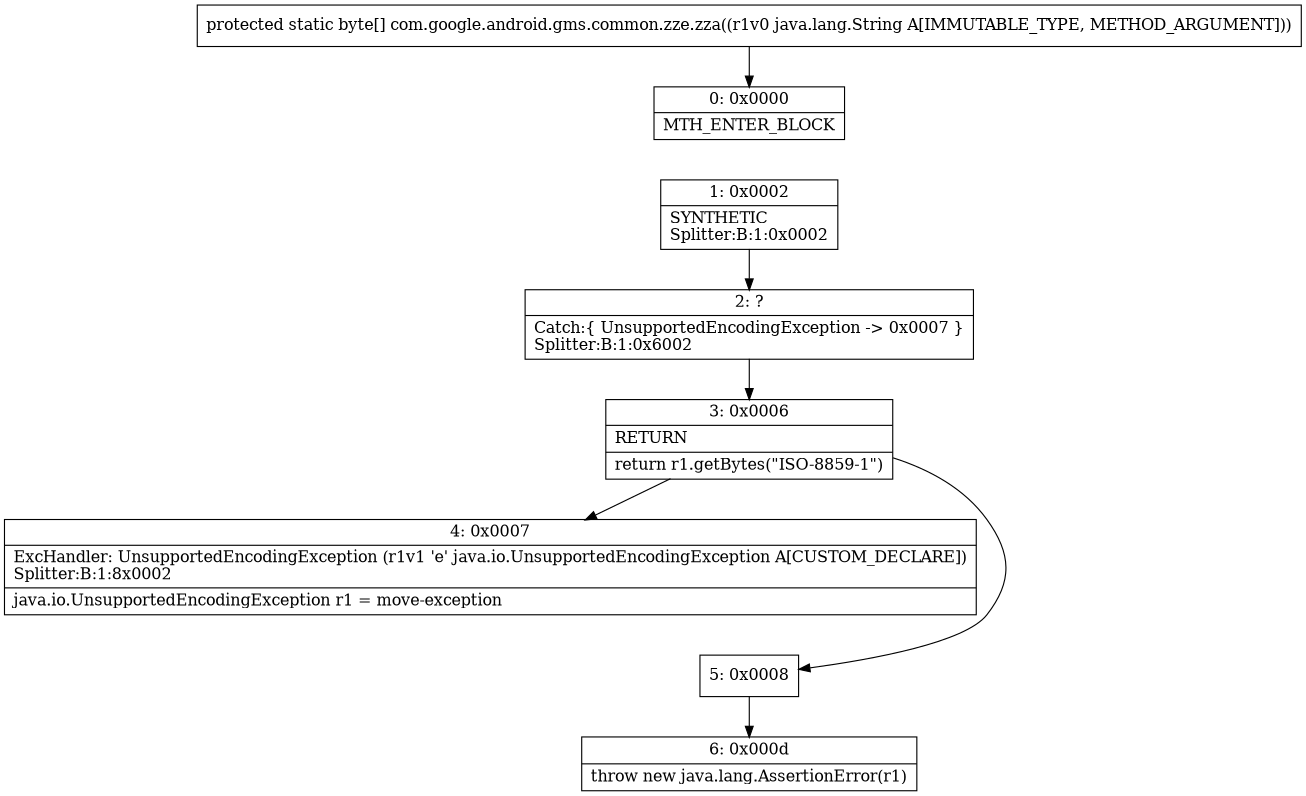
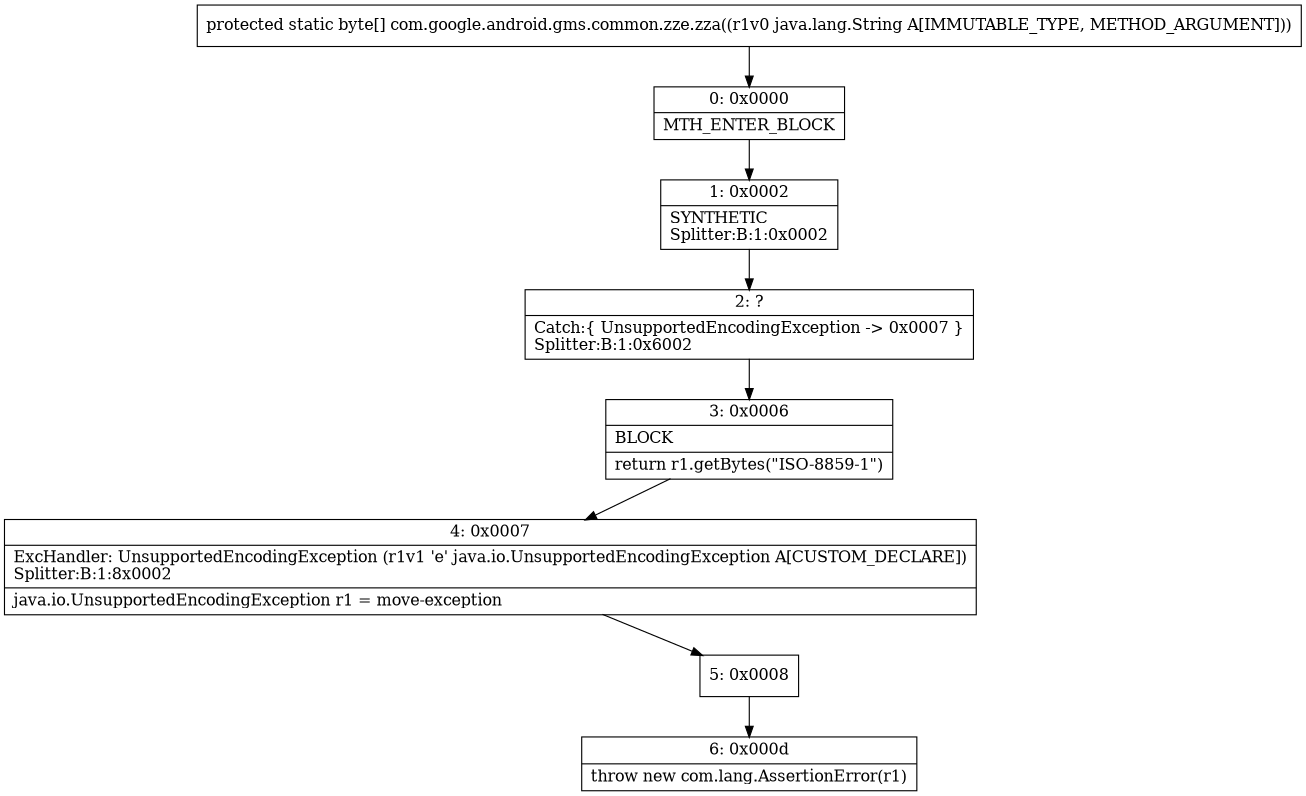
none -> (749, 154)
(651, 438) -> (644, 438)
(996, 602) -> (647, 633)
(749, 777) -> (749, 777)
